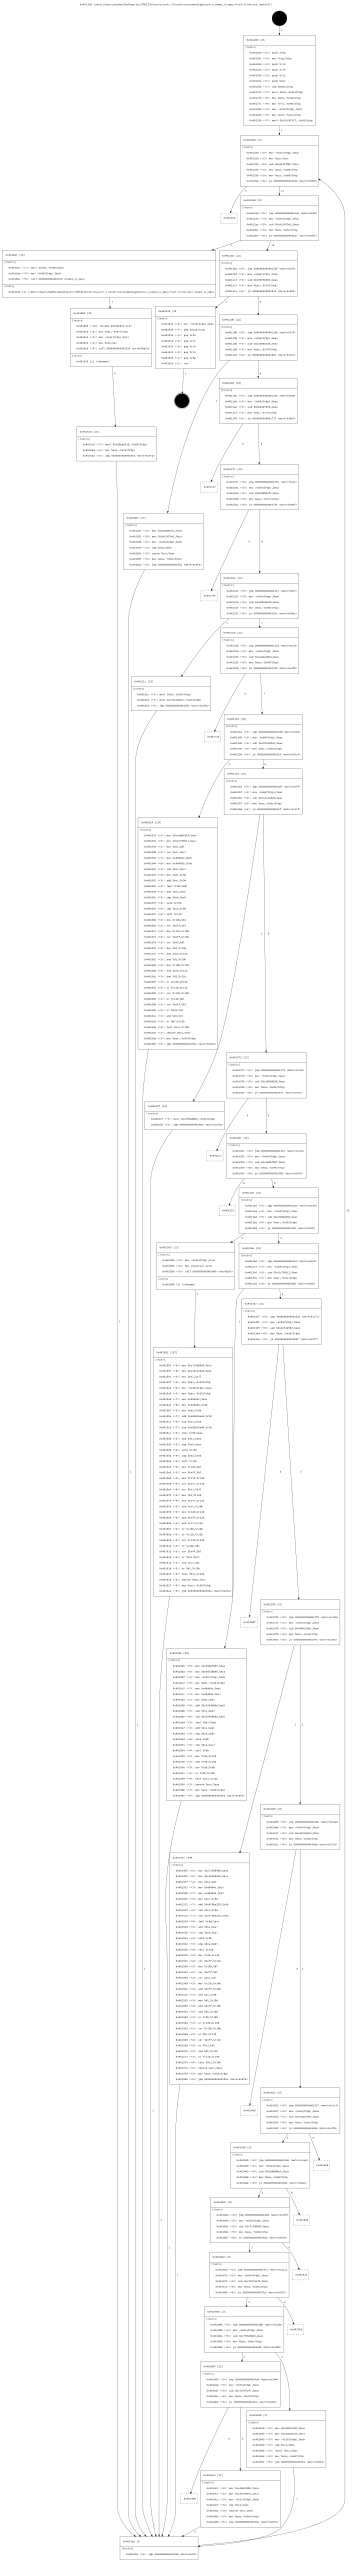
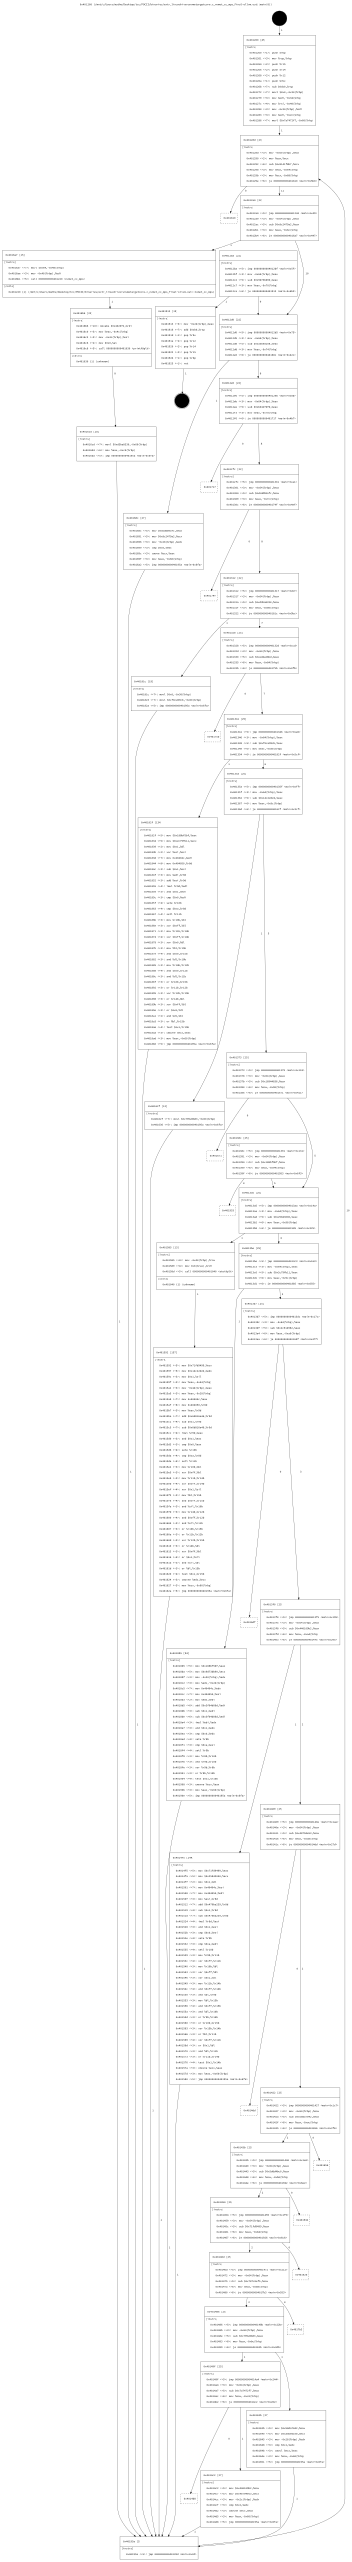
(269, 245) -> (304, 279)
(266, 1115) -> (310, 1140)
